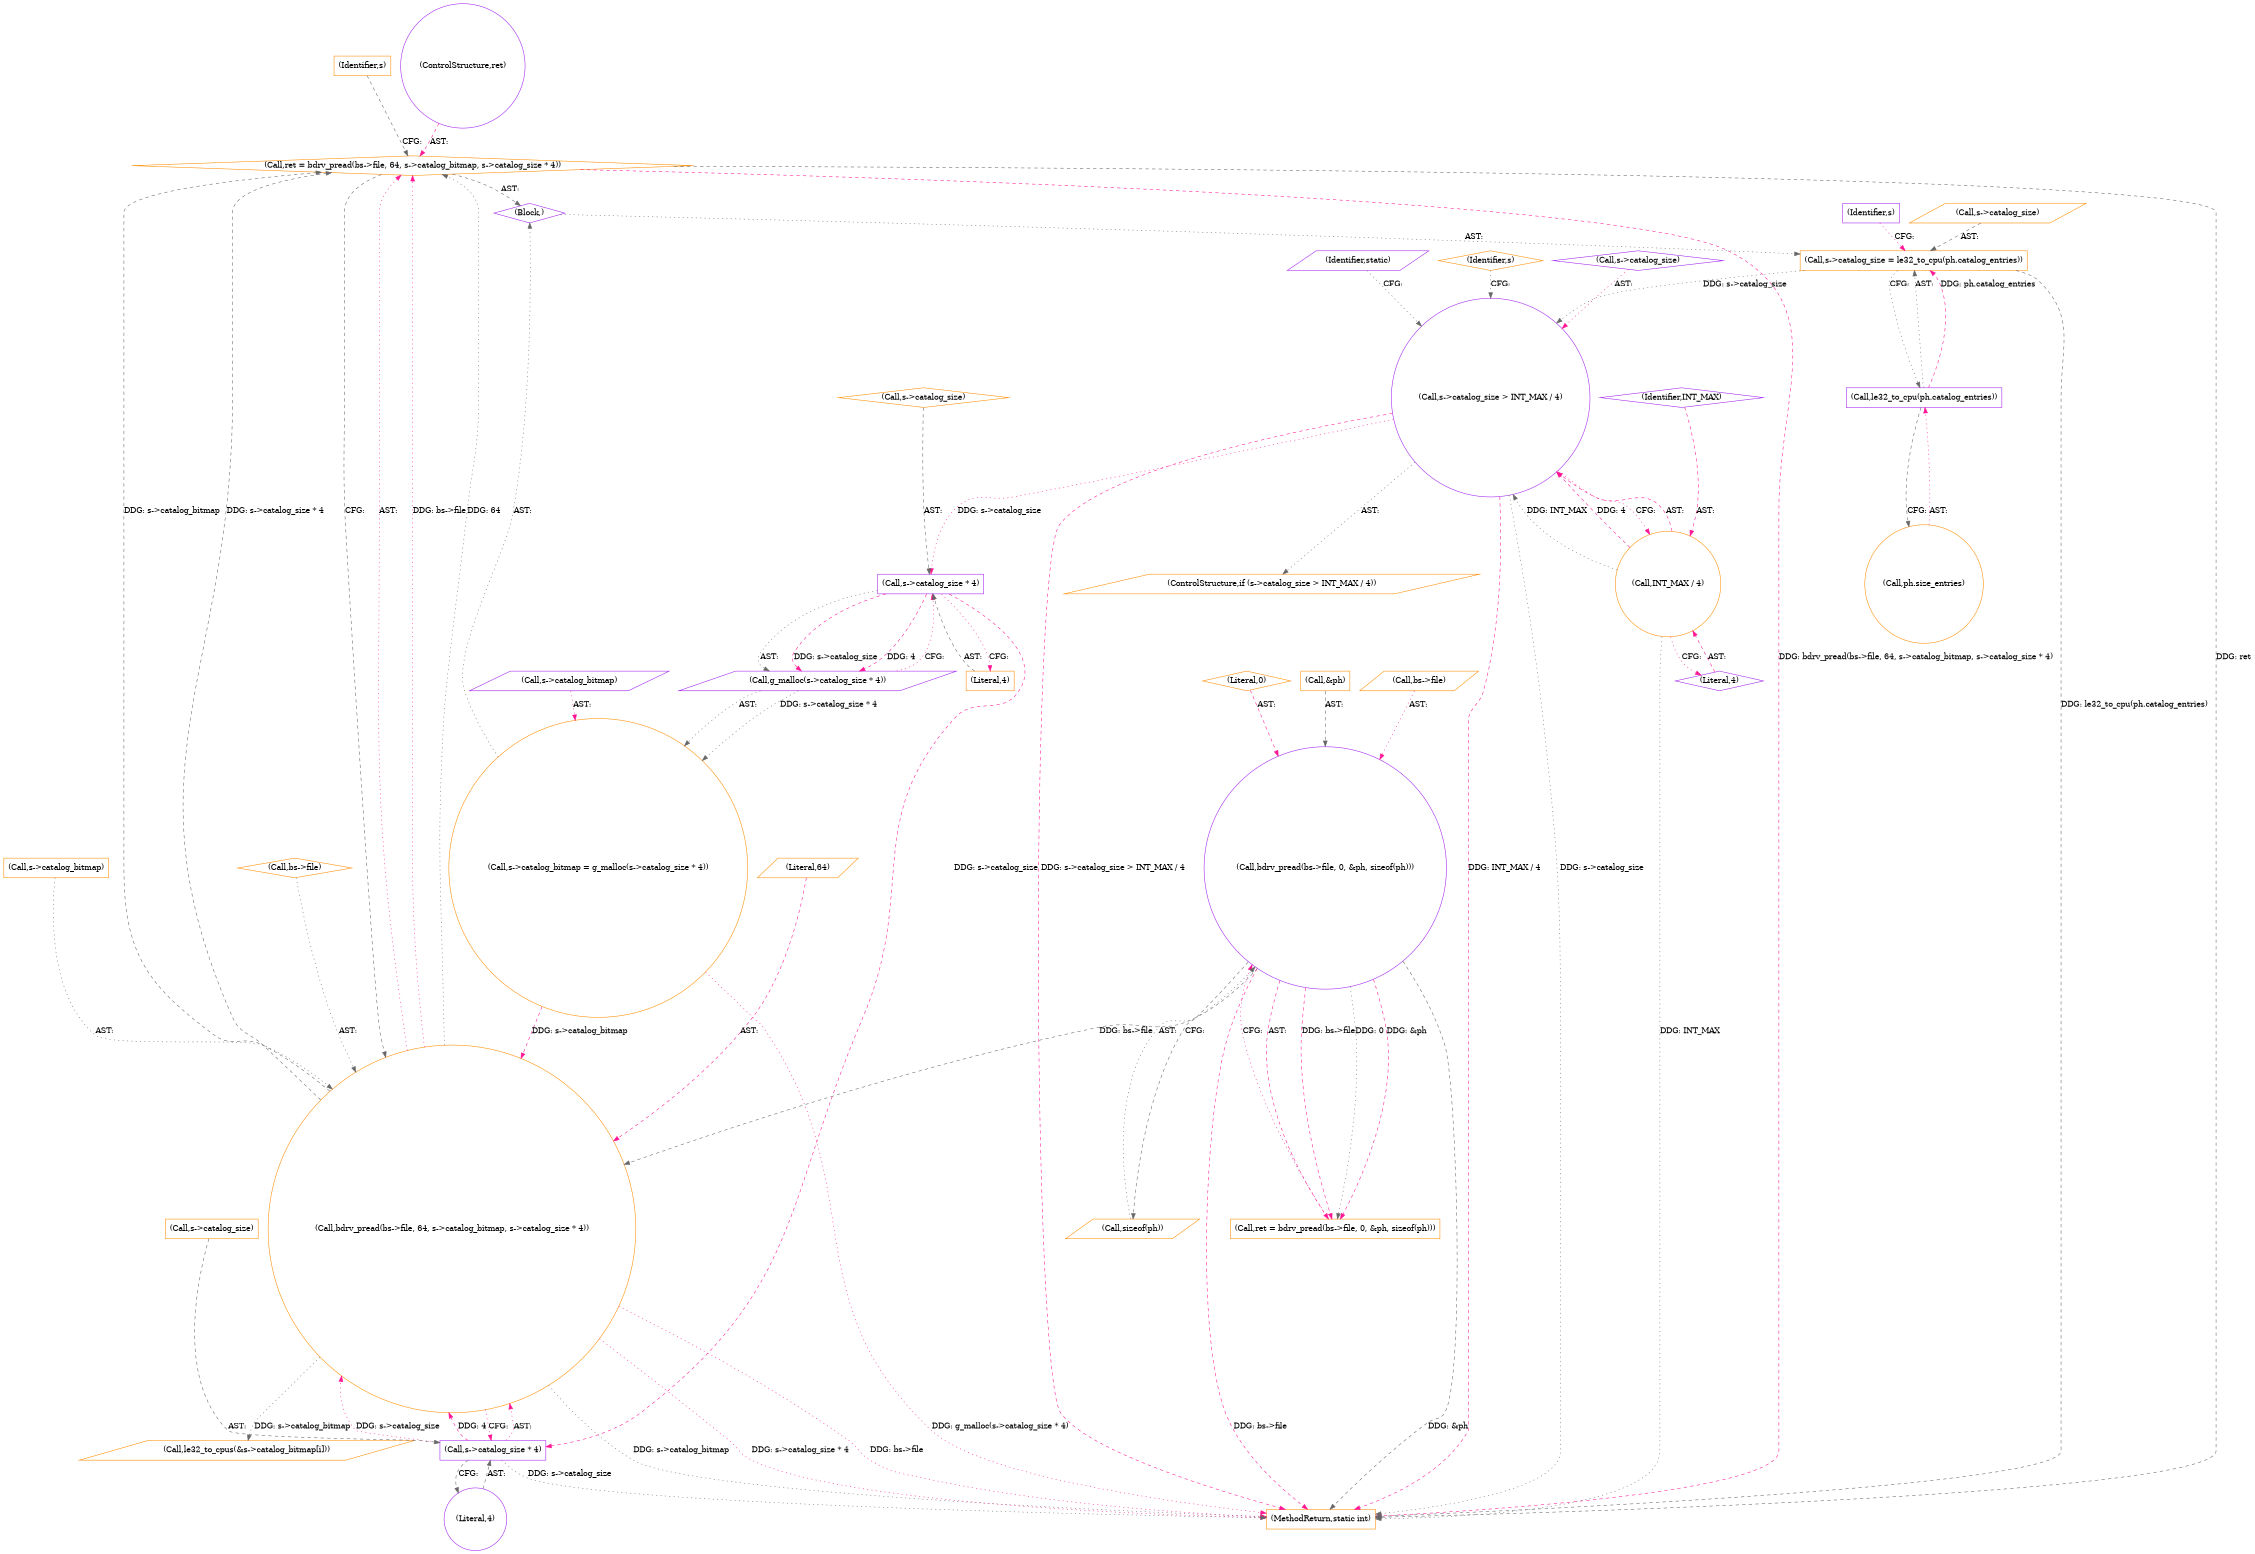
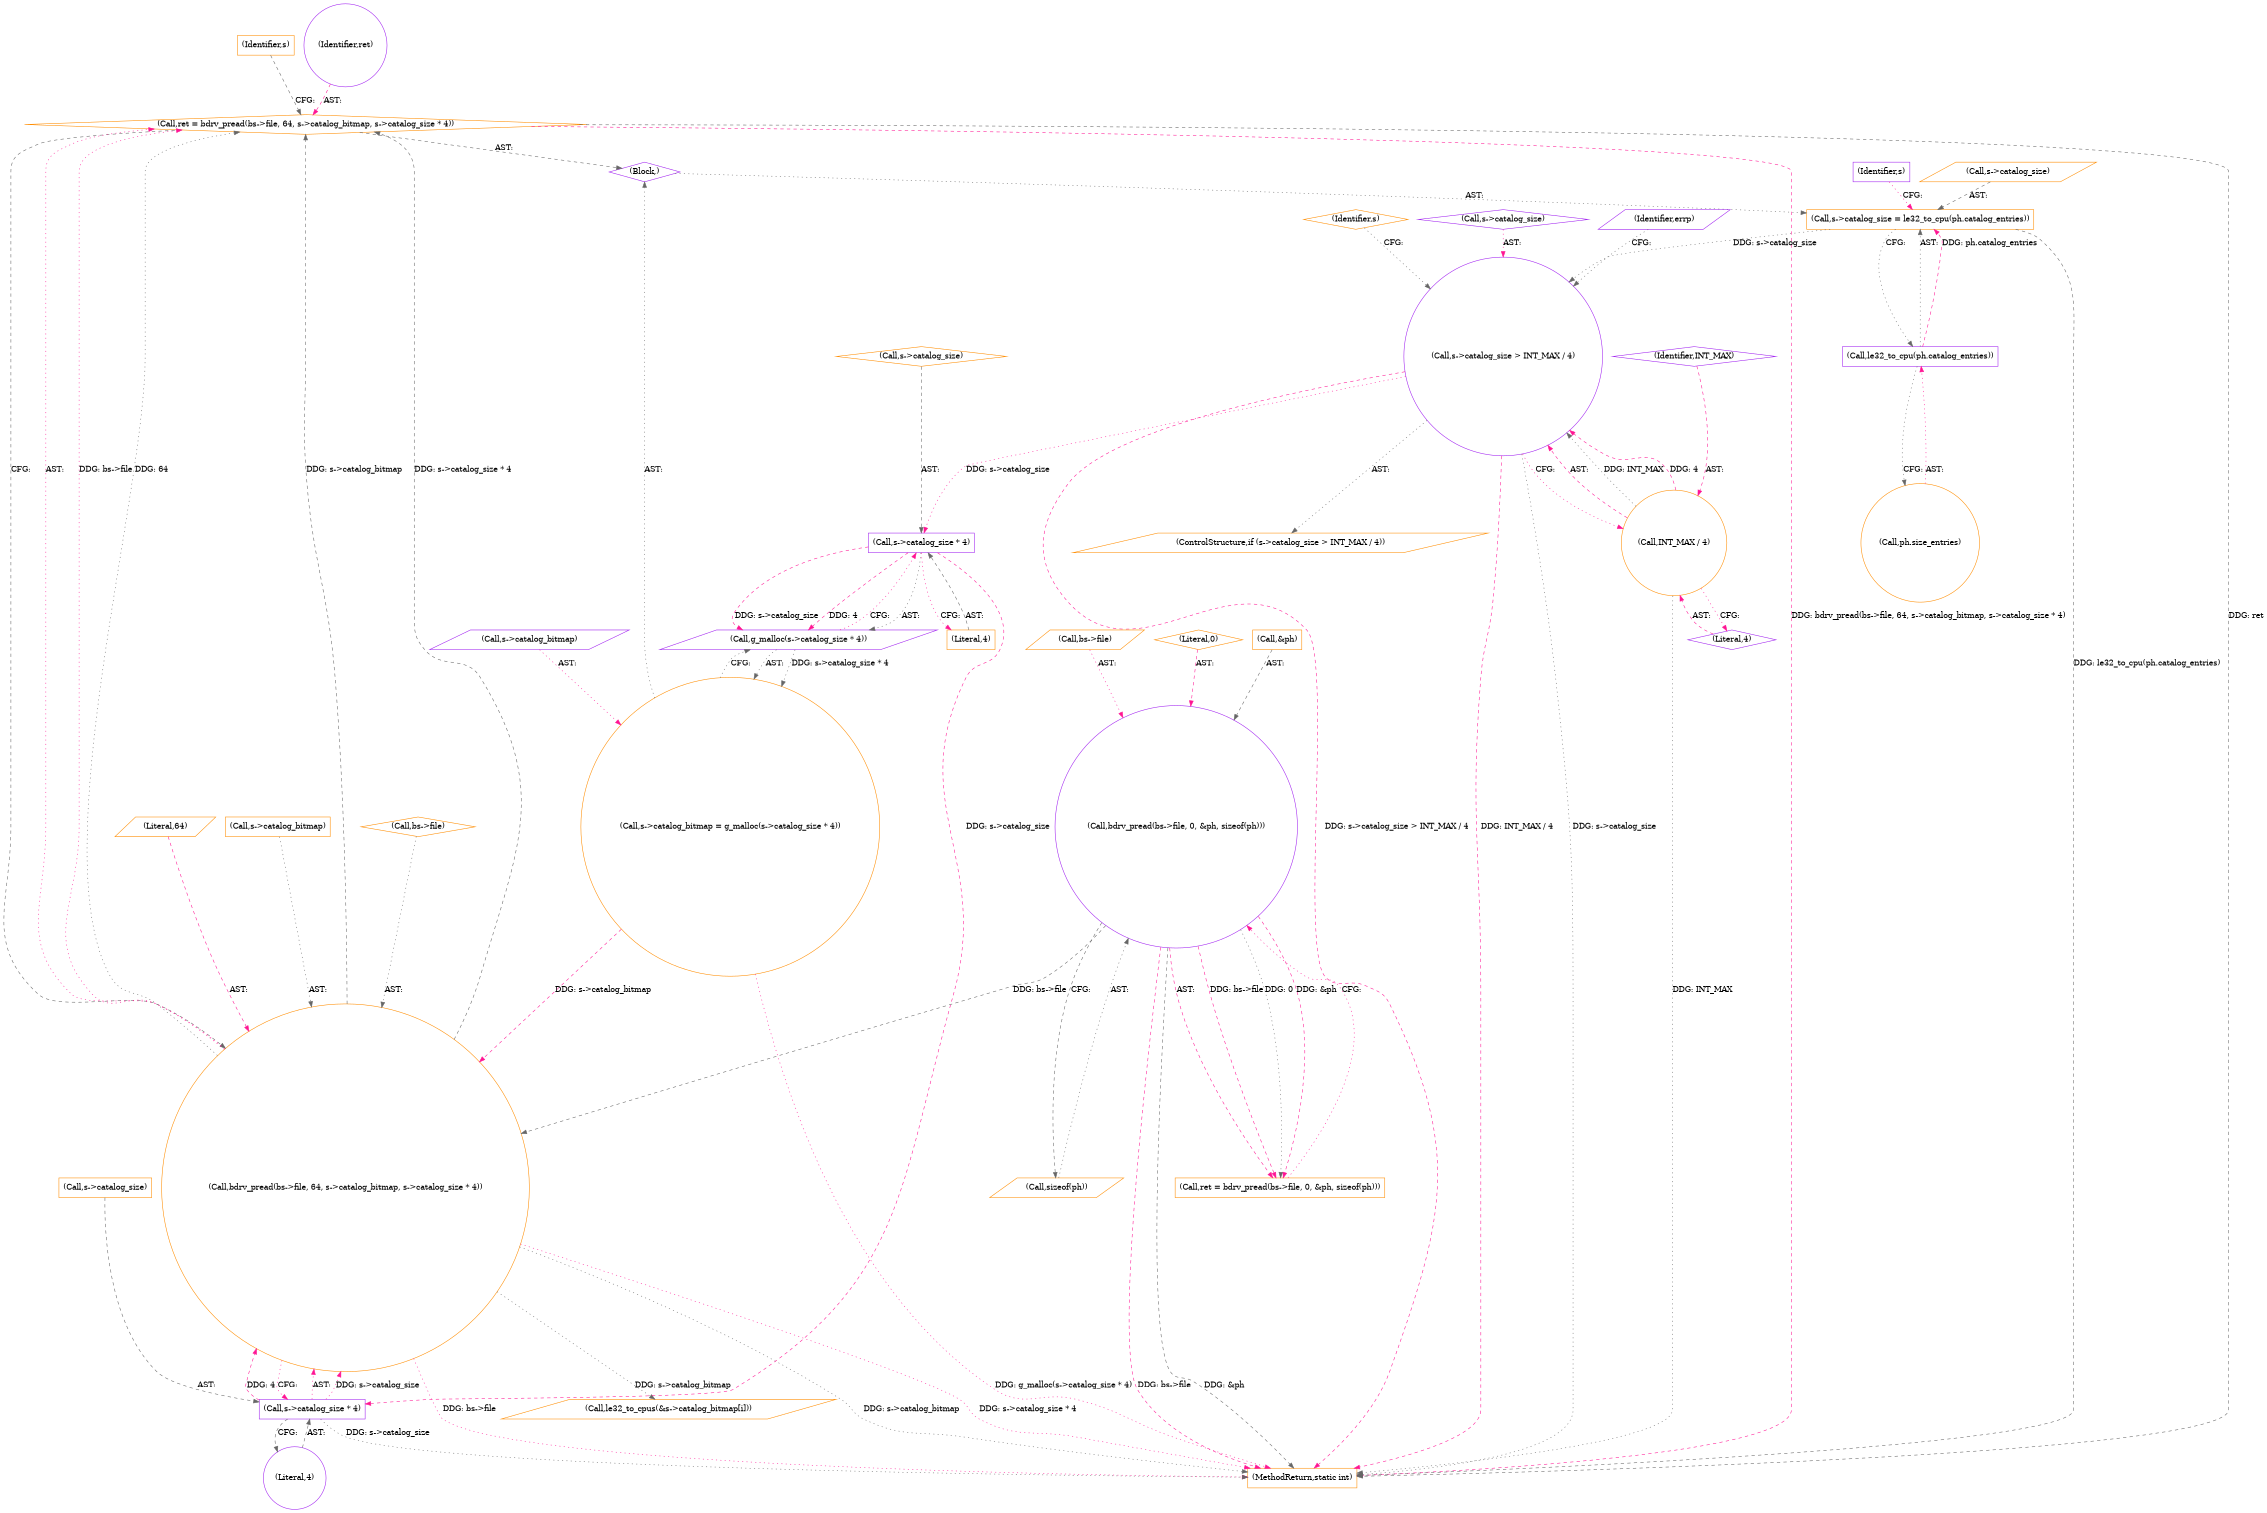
(463, 66) -> (345, 45)
(1358, 261) -> (1664, 219)
(1908, 464) -> (1905, 423)
none -> (729, 661)
